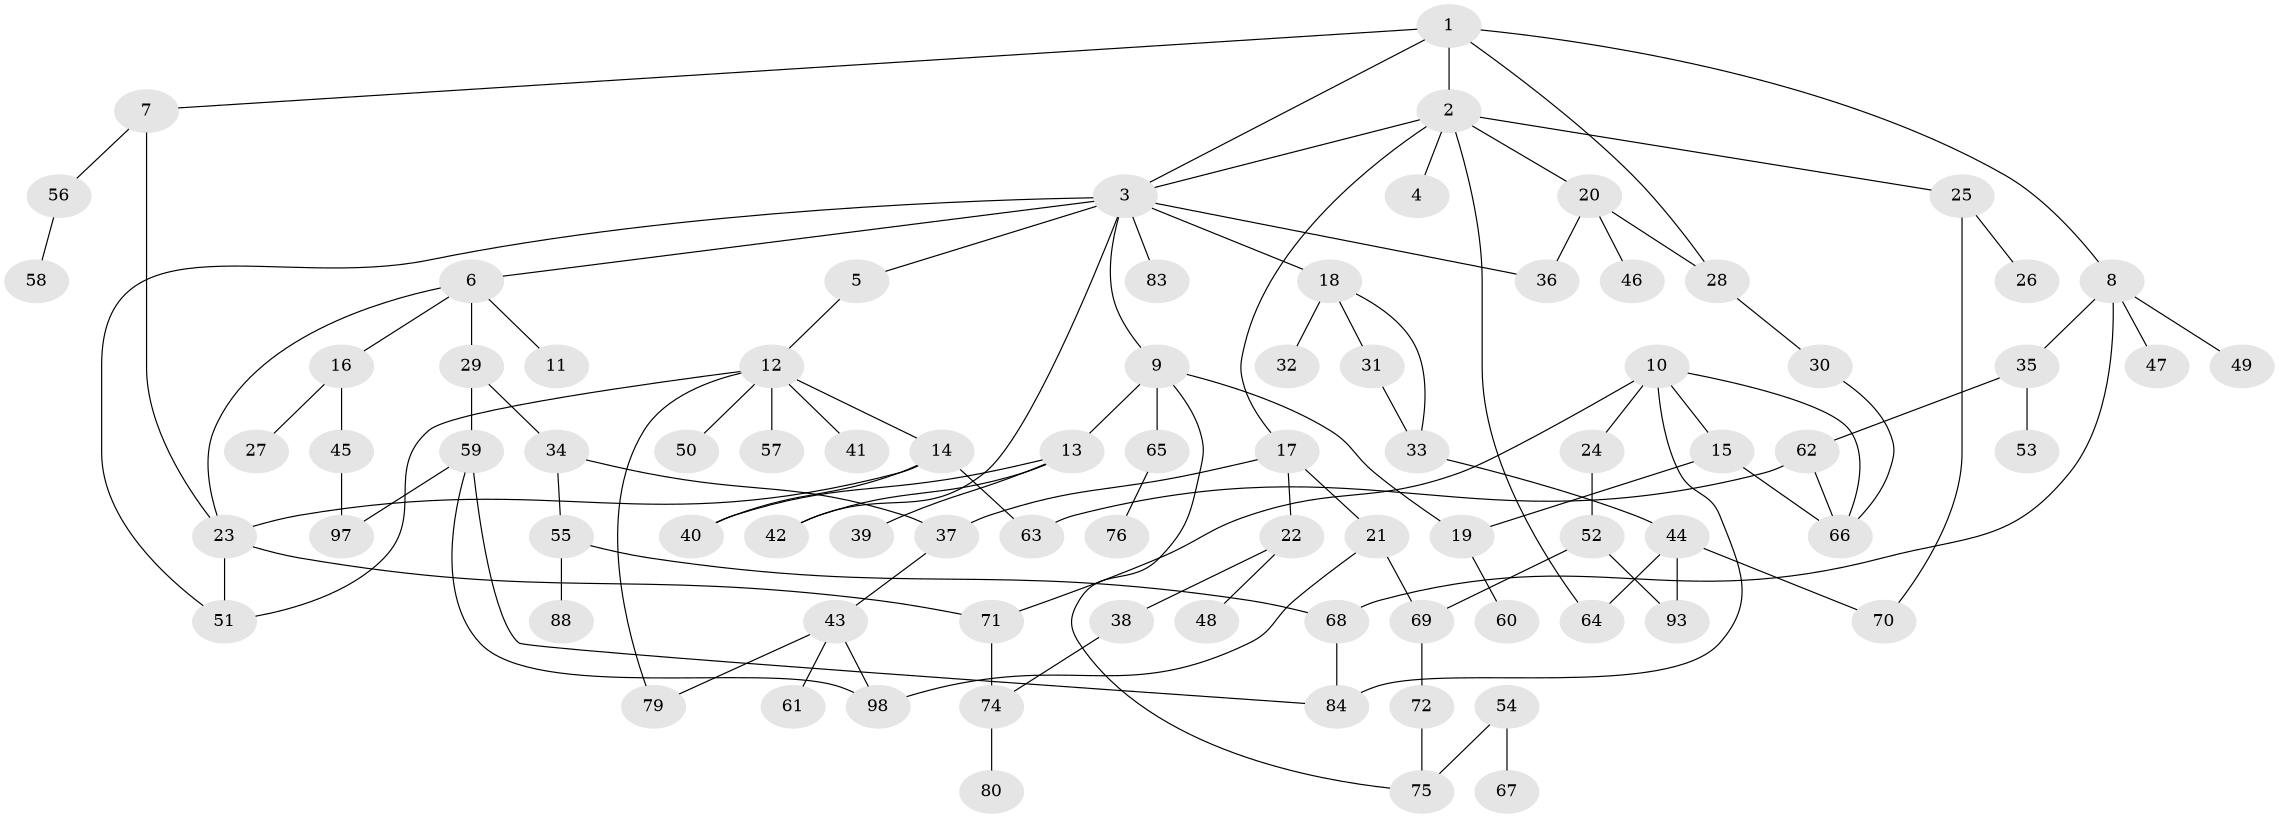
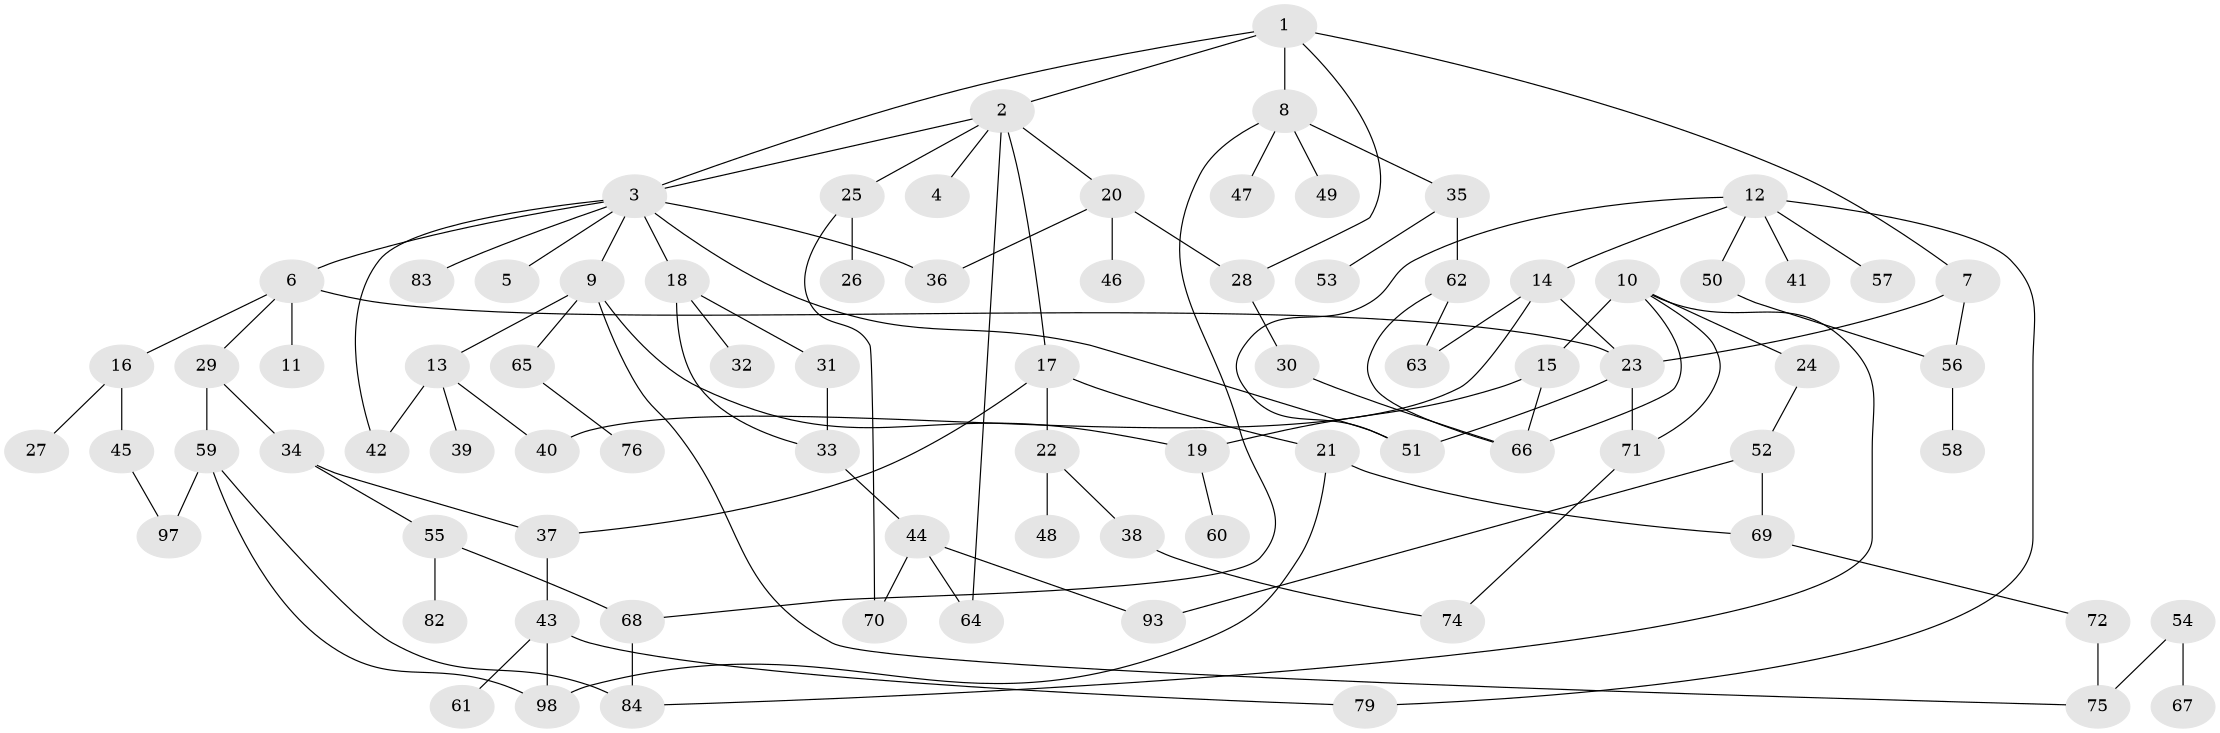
(814, 324) -> none
none -> (1849, 333)
(561, 622) -> (435, 622)
(992, 792) -> none
